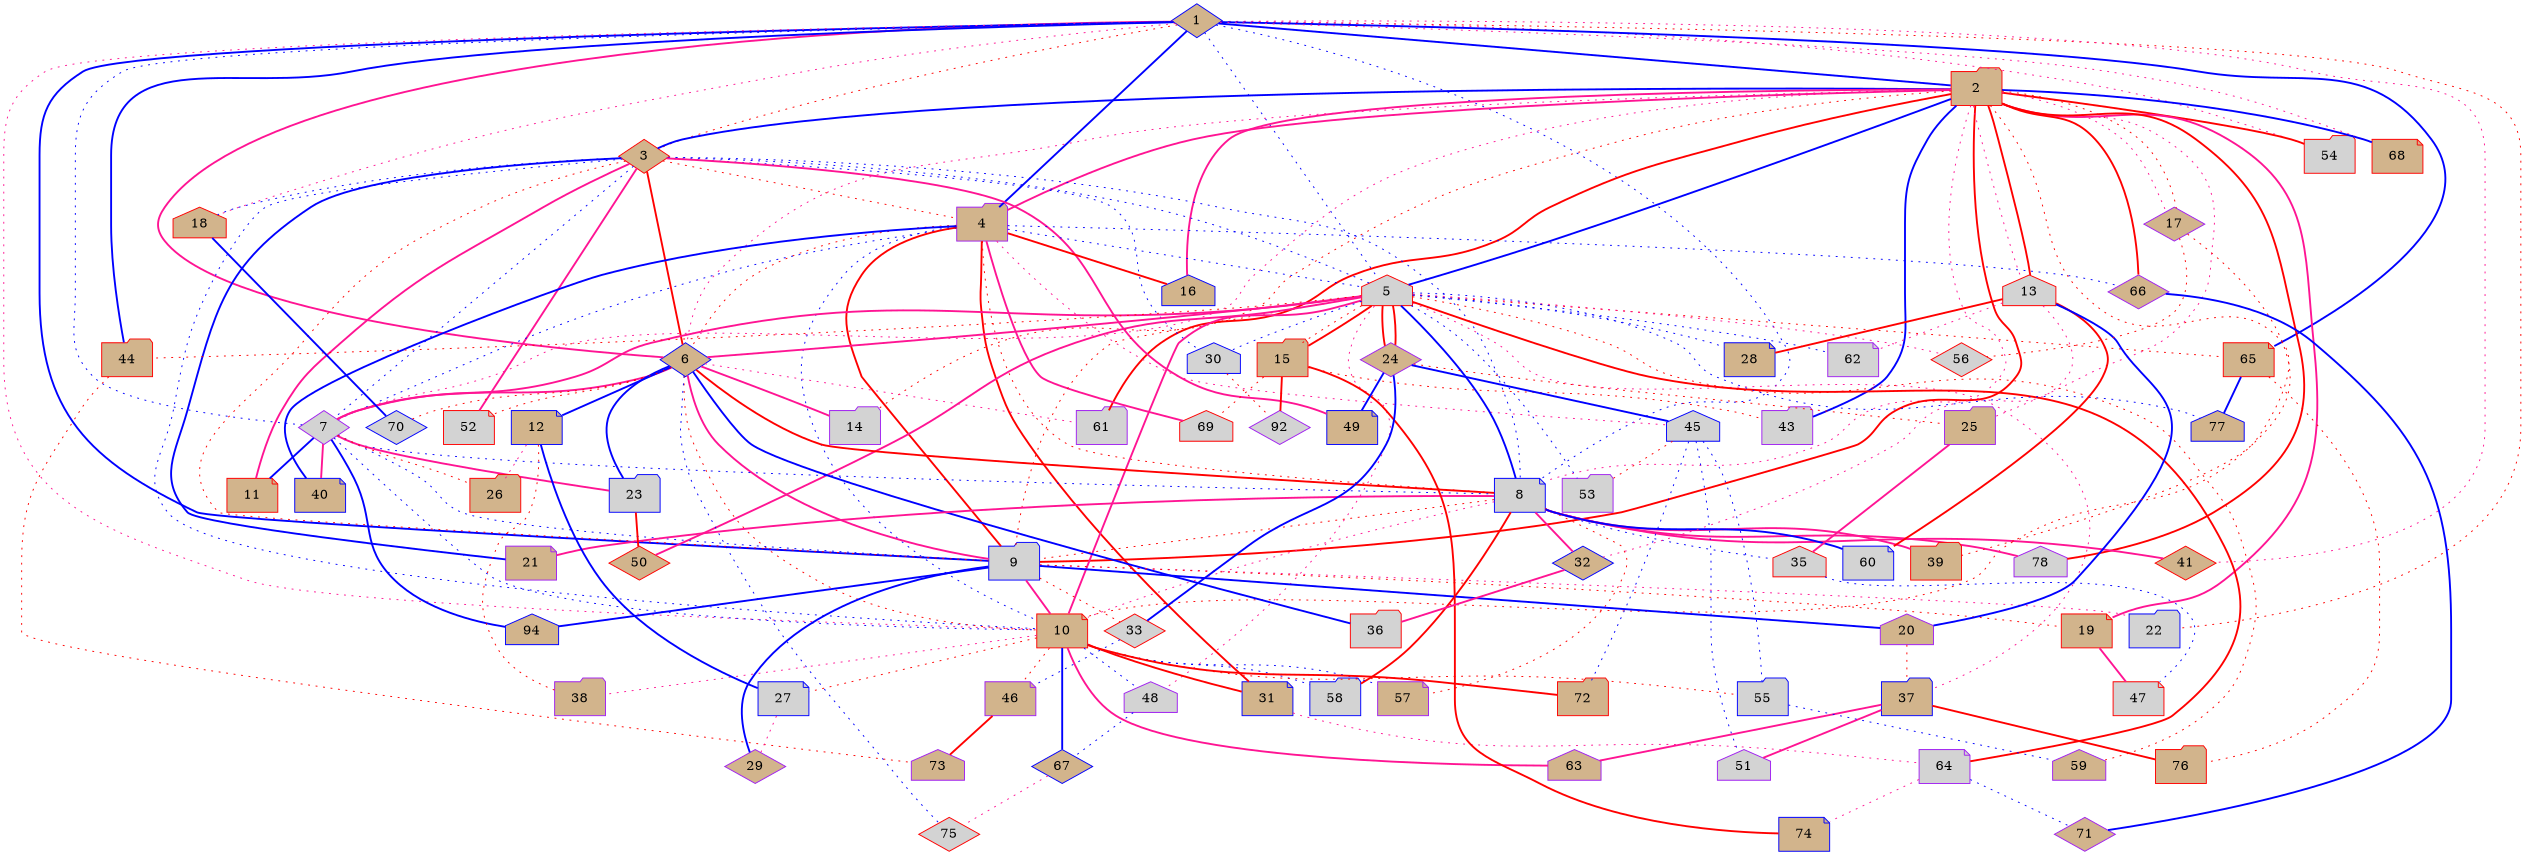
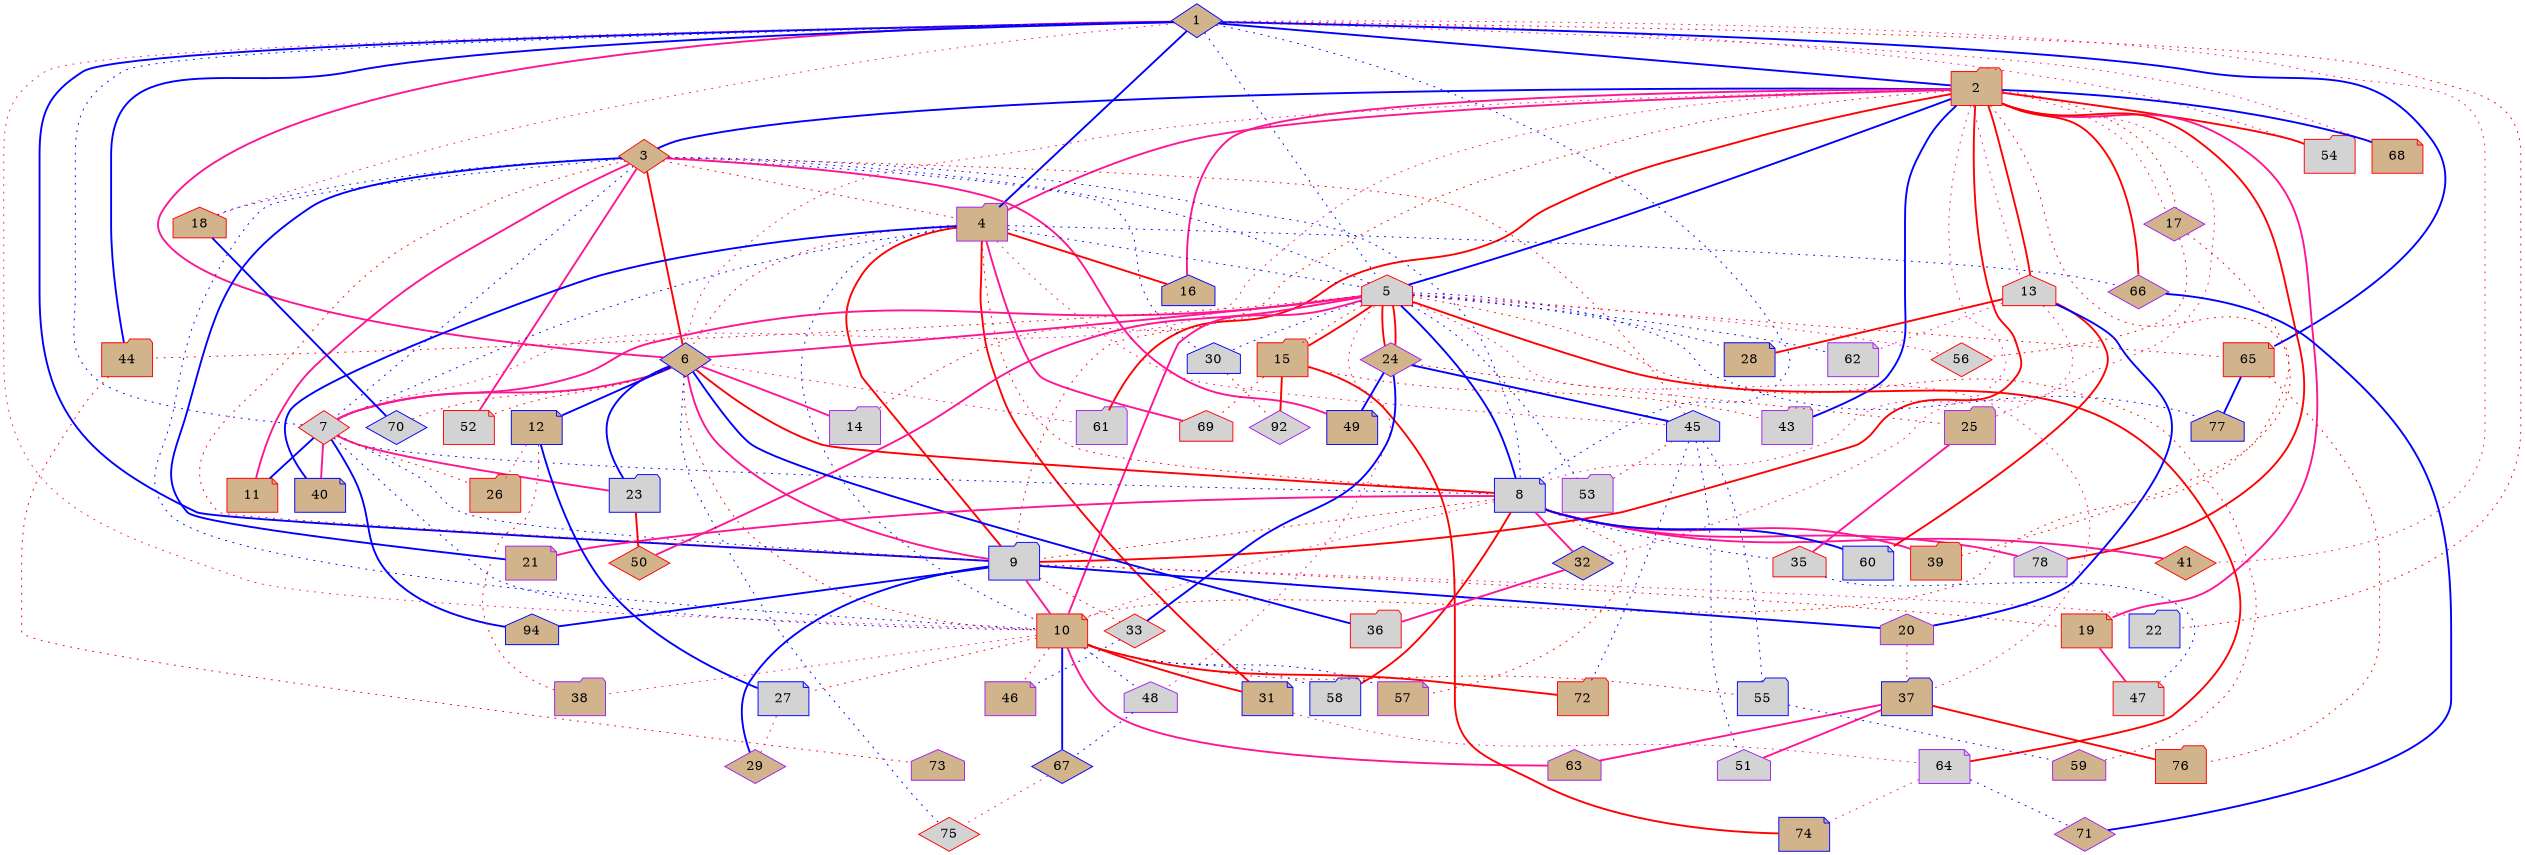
(916, 77) -> (1219, 179)
(324, 428) -> (324, 428)
(971, 735) -> none
